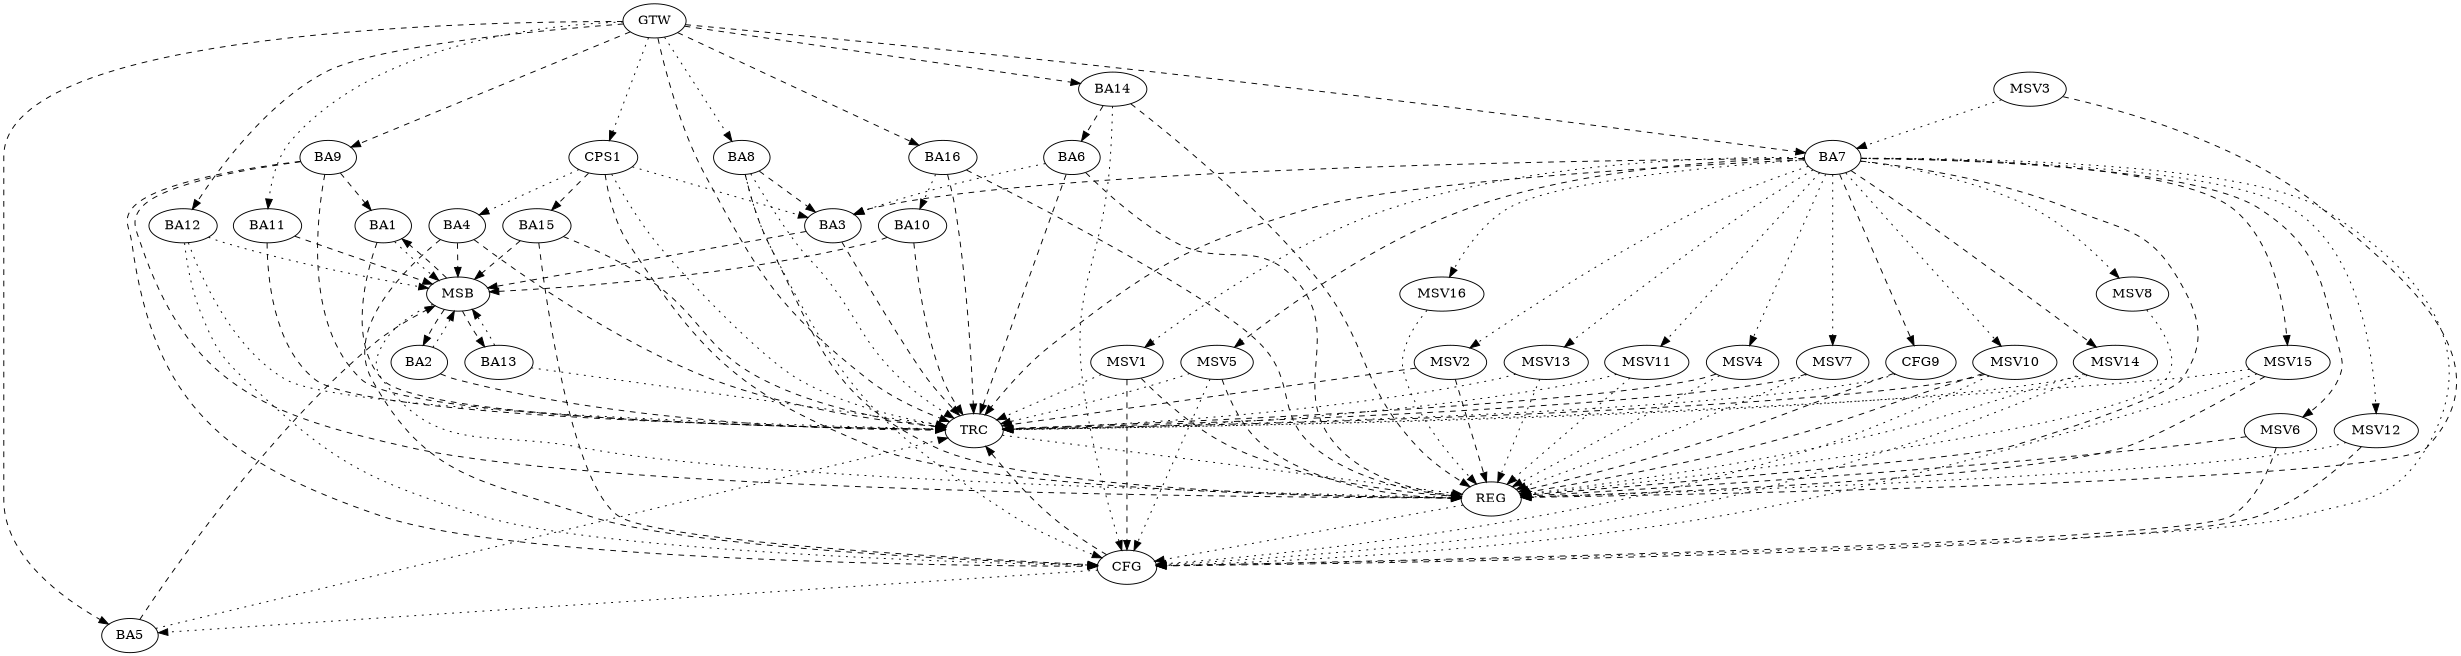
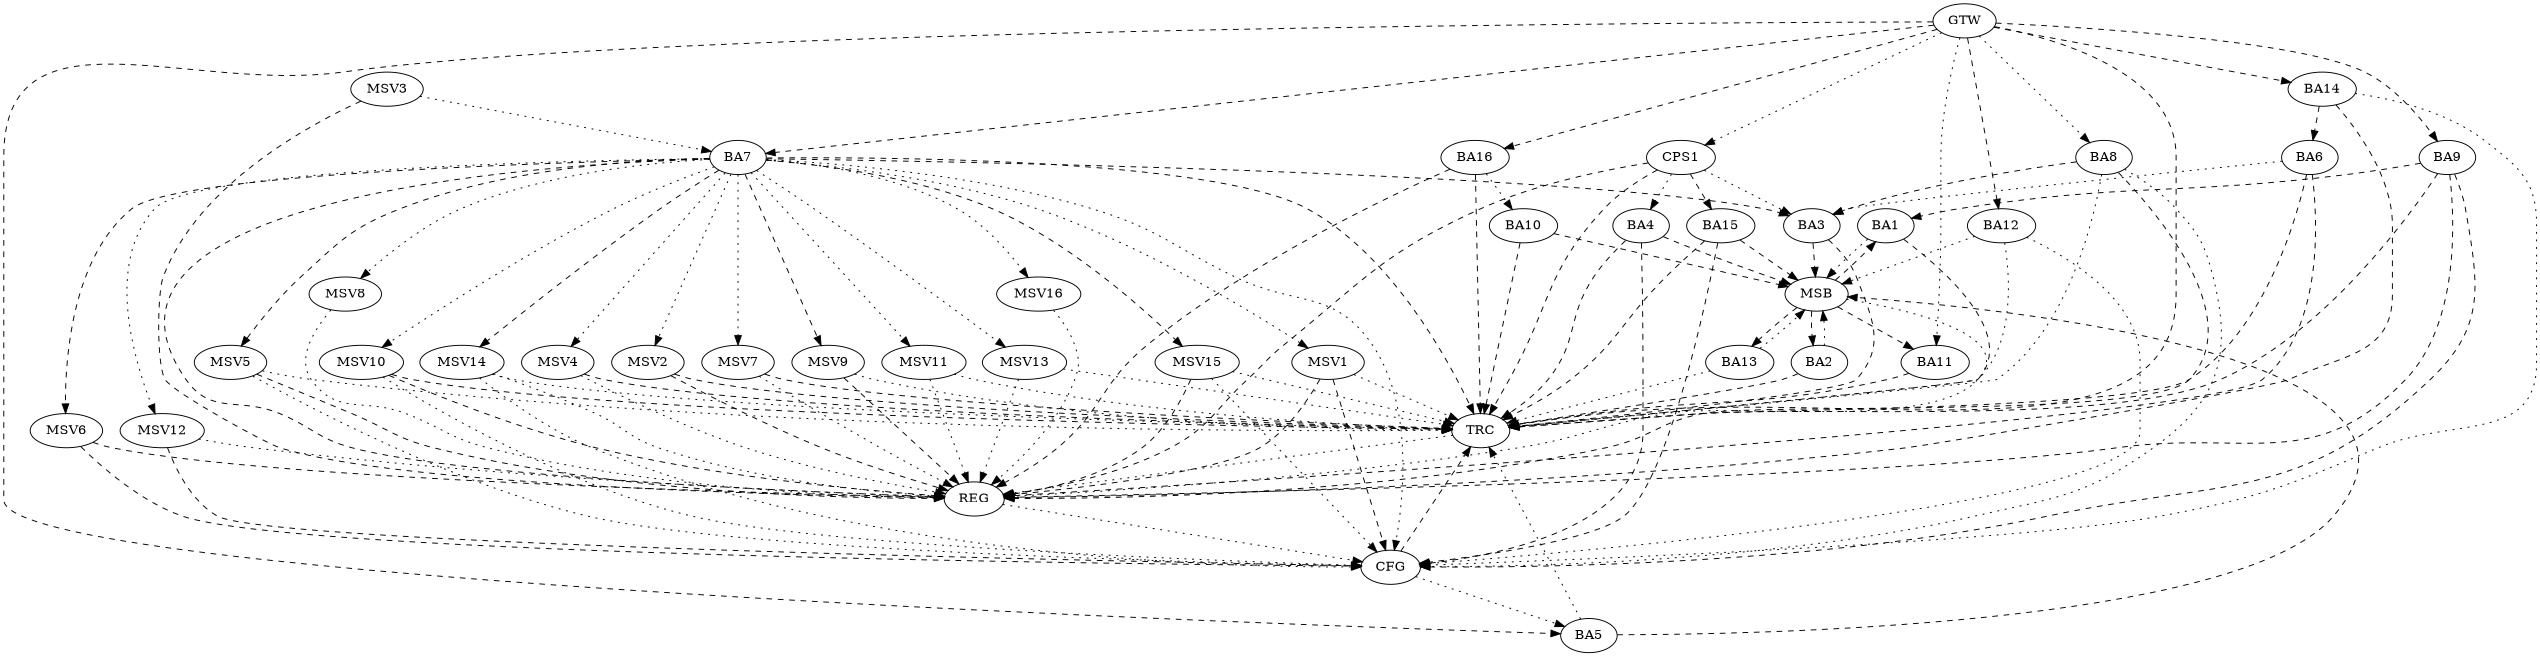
(359, 259) -> (1866, 323)
(746, 338) -> (1558, 274)
(1921, 362) -> (828, 362)
